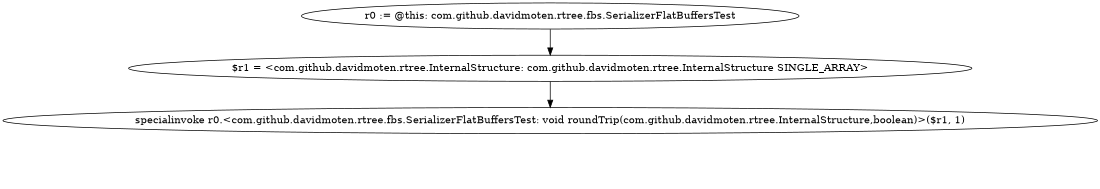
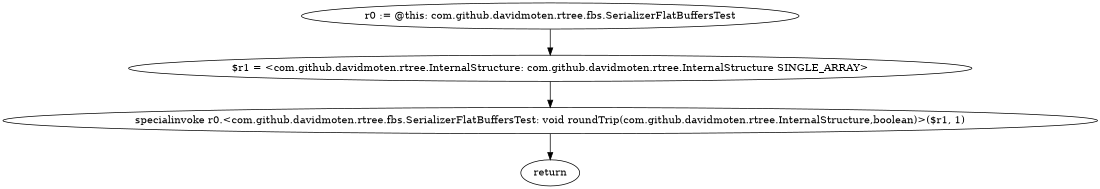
none -> (550, 173)
